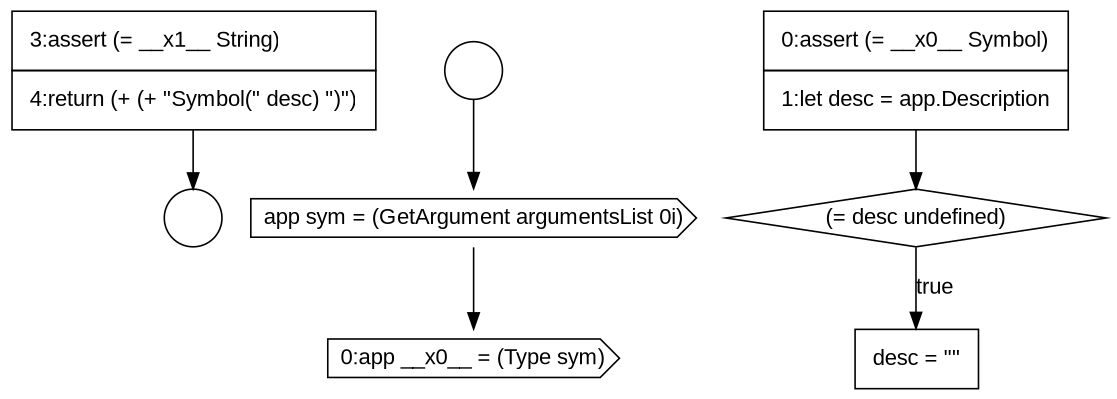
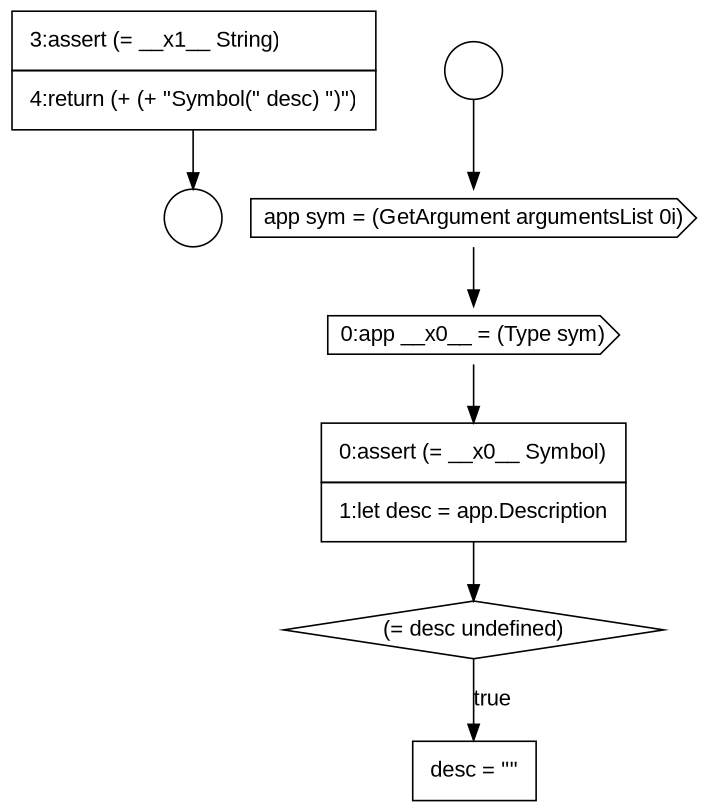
none -> (474, 385)
